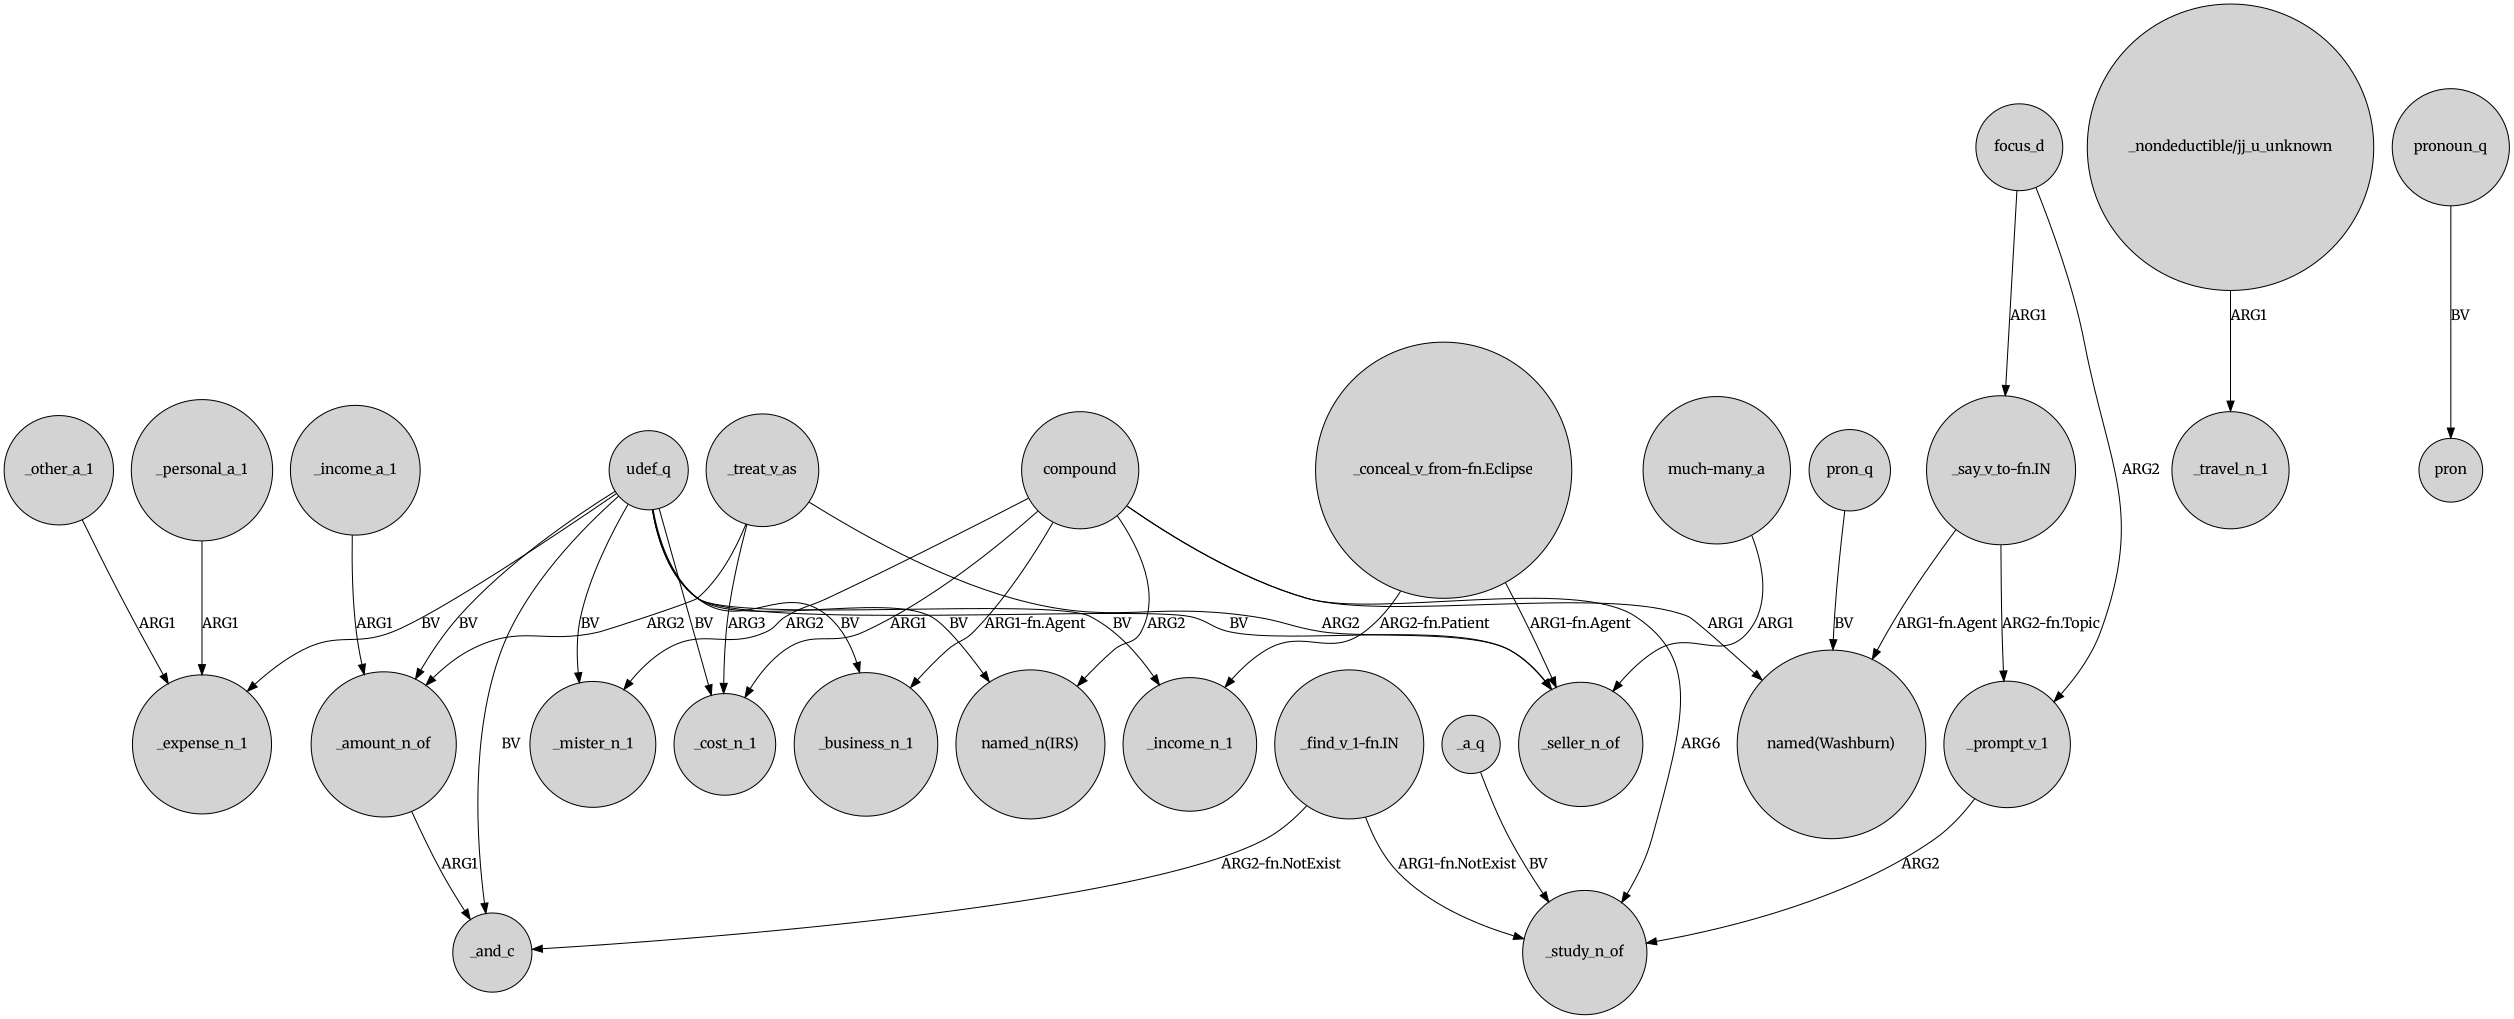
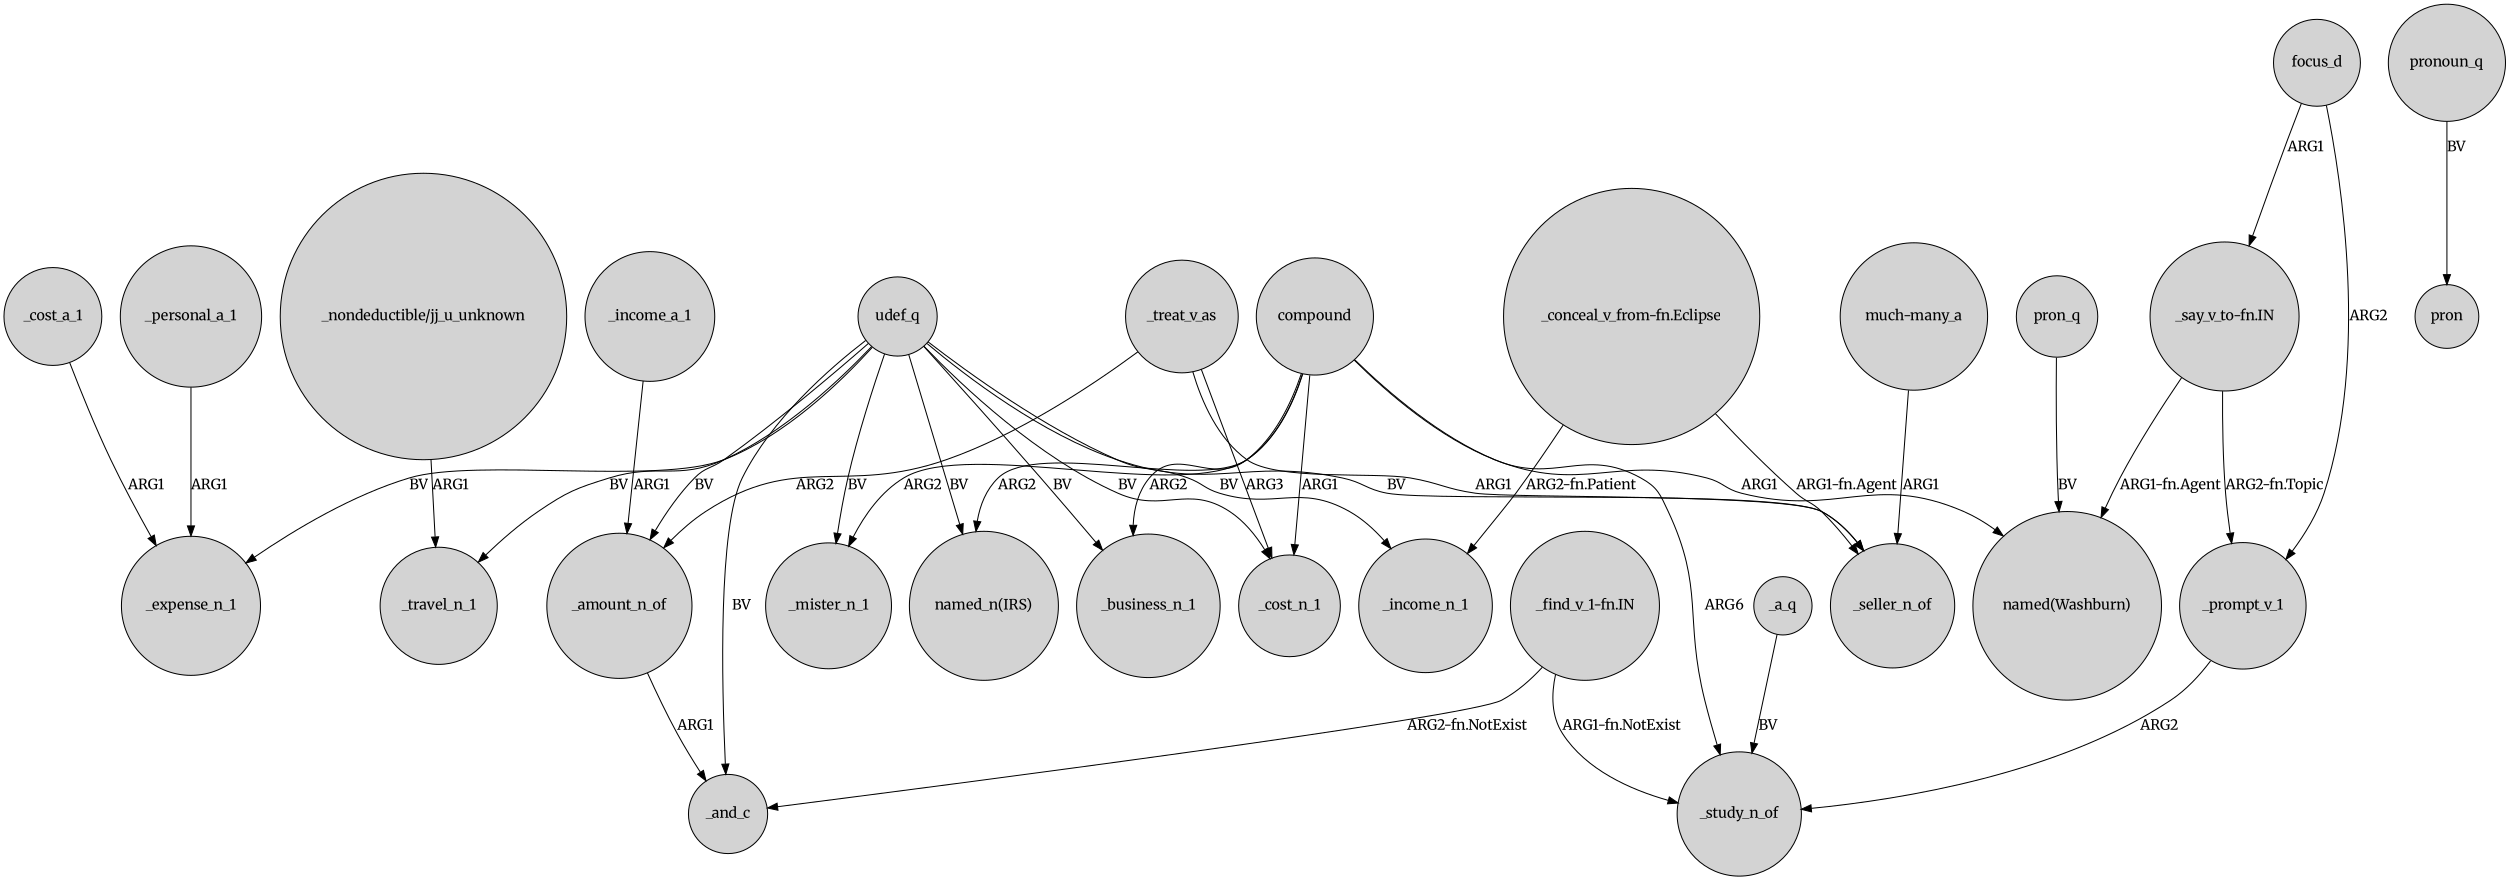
(59, 470) -> (53, 316)
none -> (609, 478)
(1035, 624) -> (1169, 486)
(1341, 624) -> (1494, 486)
